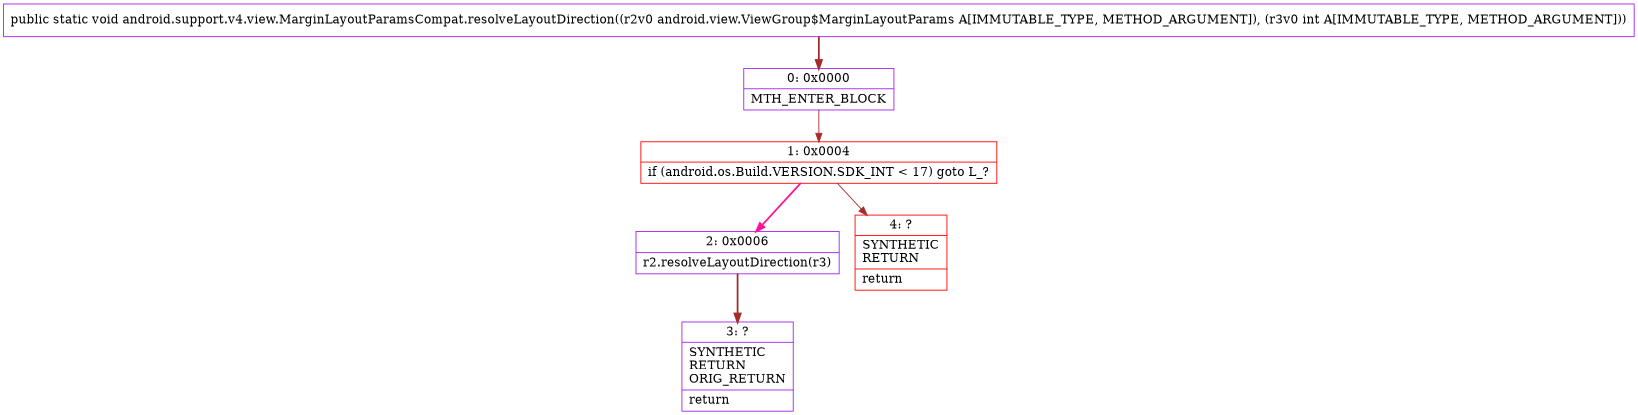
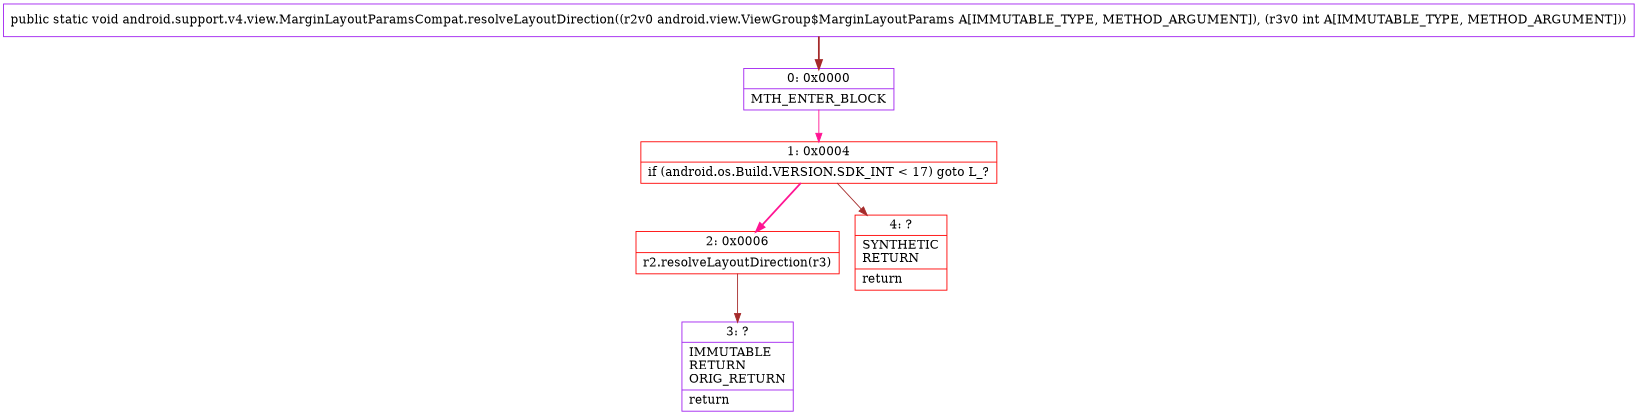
(819, 121) -> (819, 121)
(738, 253) -> (738, 253)
(738, 293) -> (738, 293)
(728, 352) -> (731, 352)
